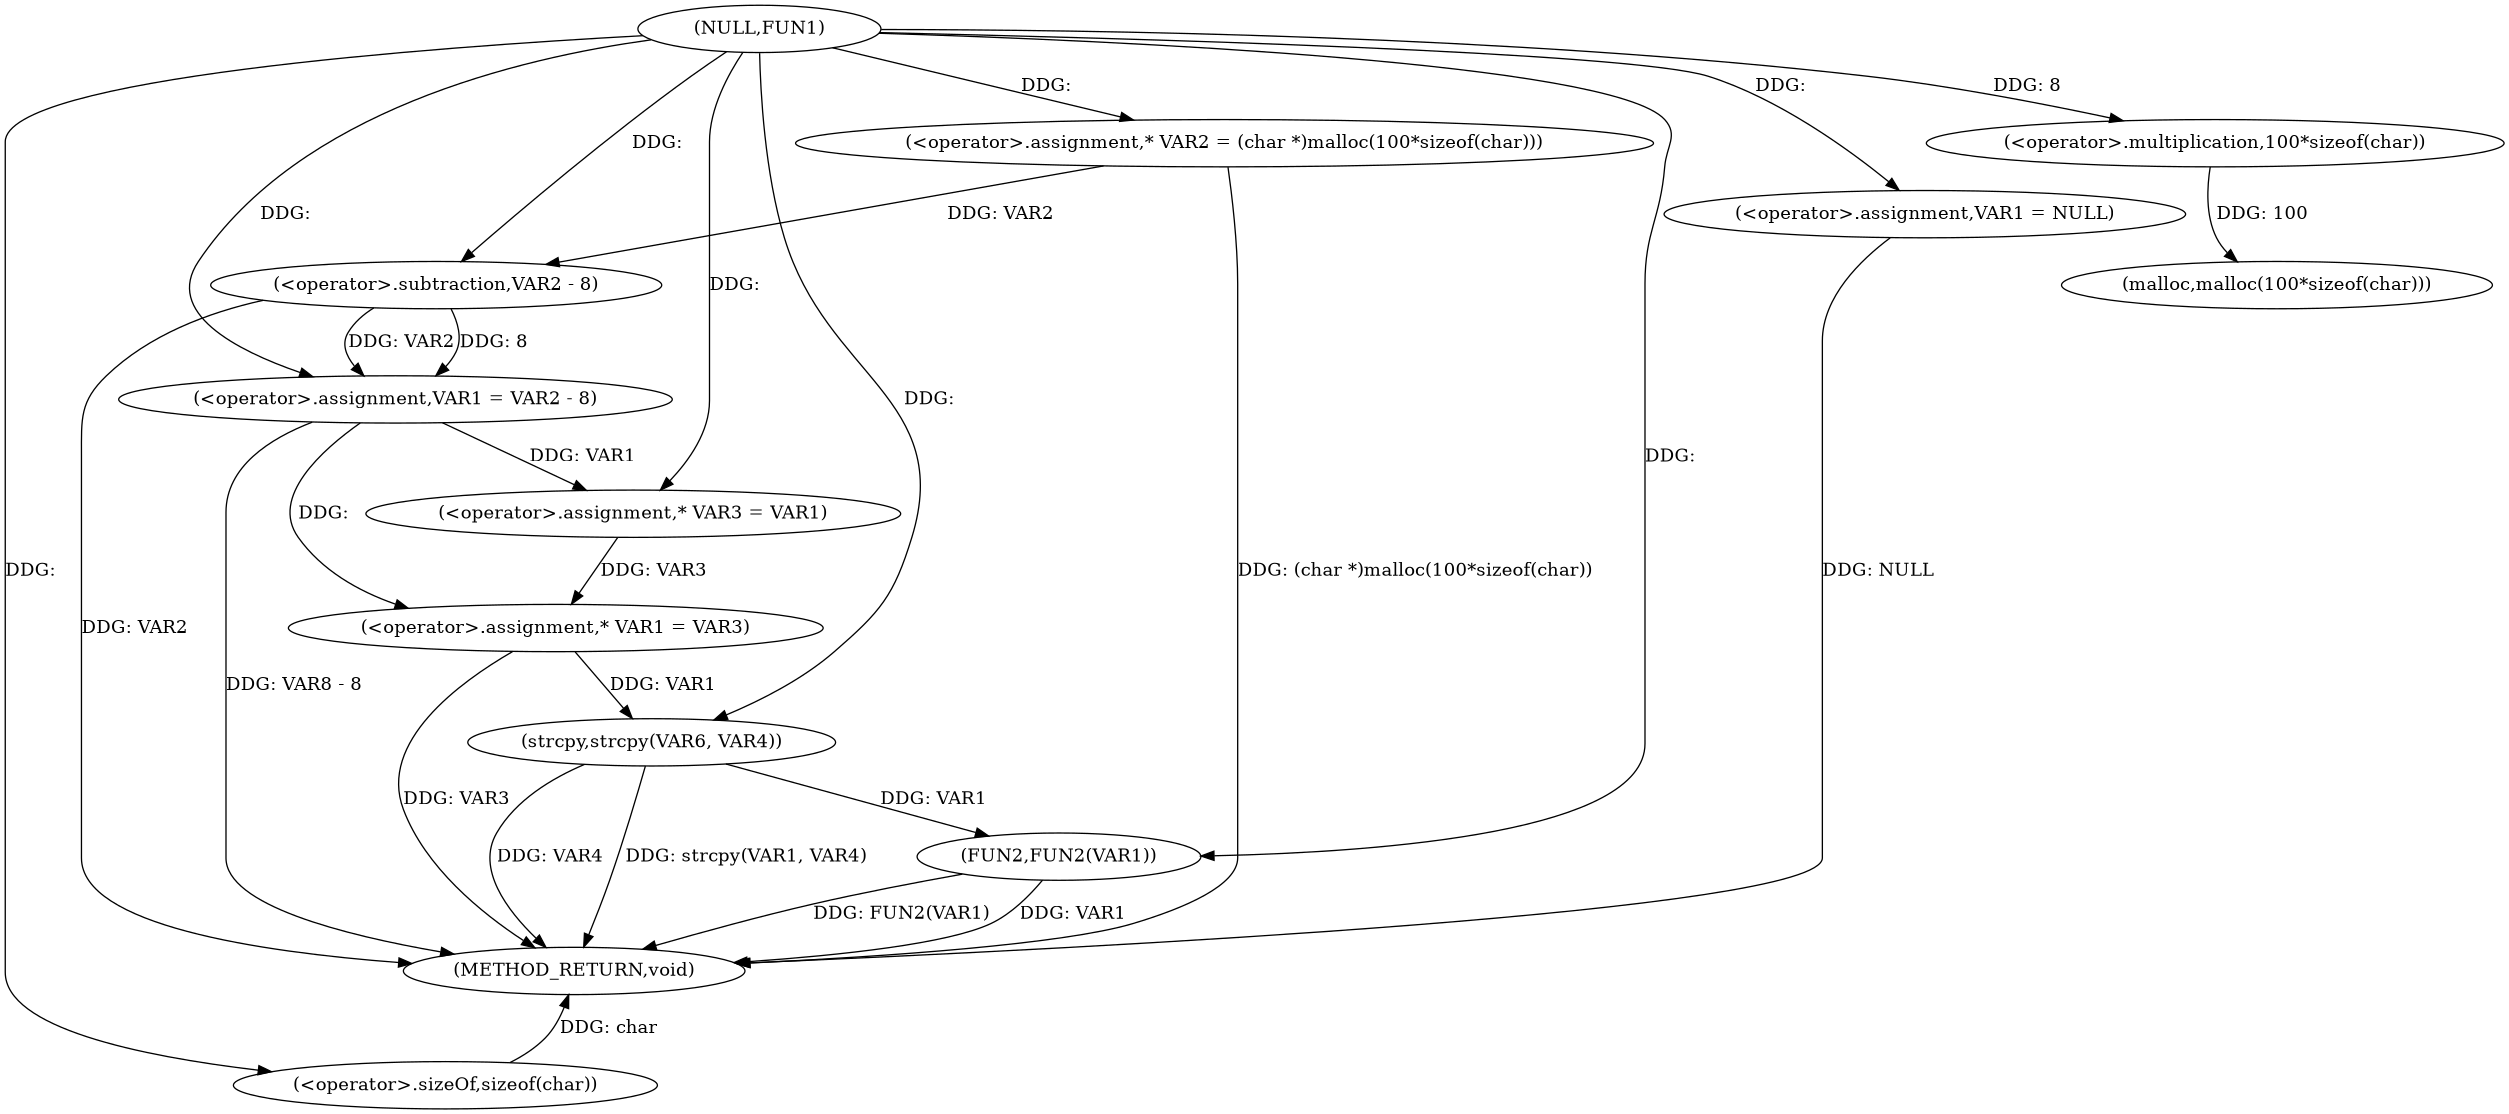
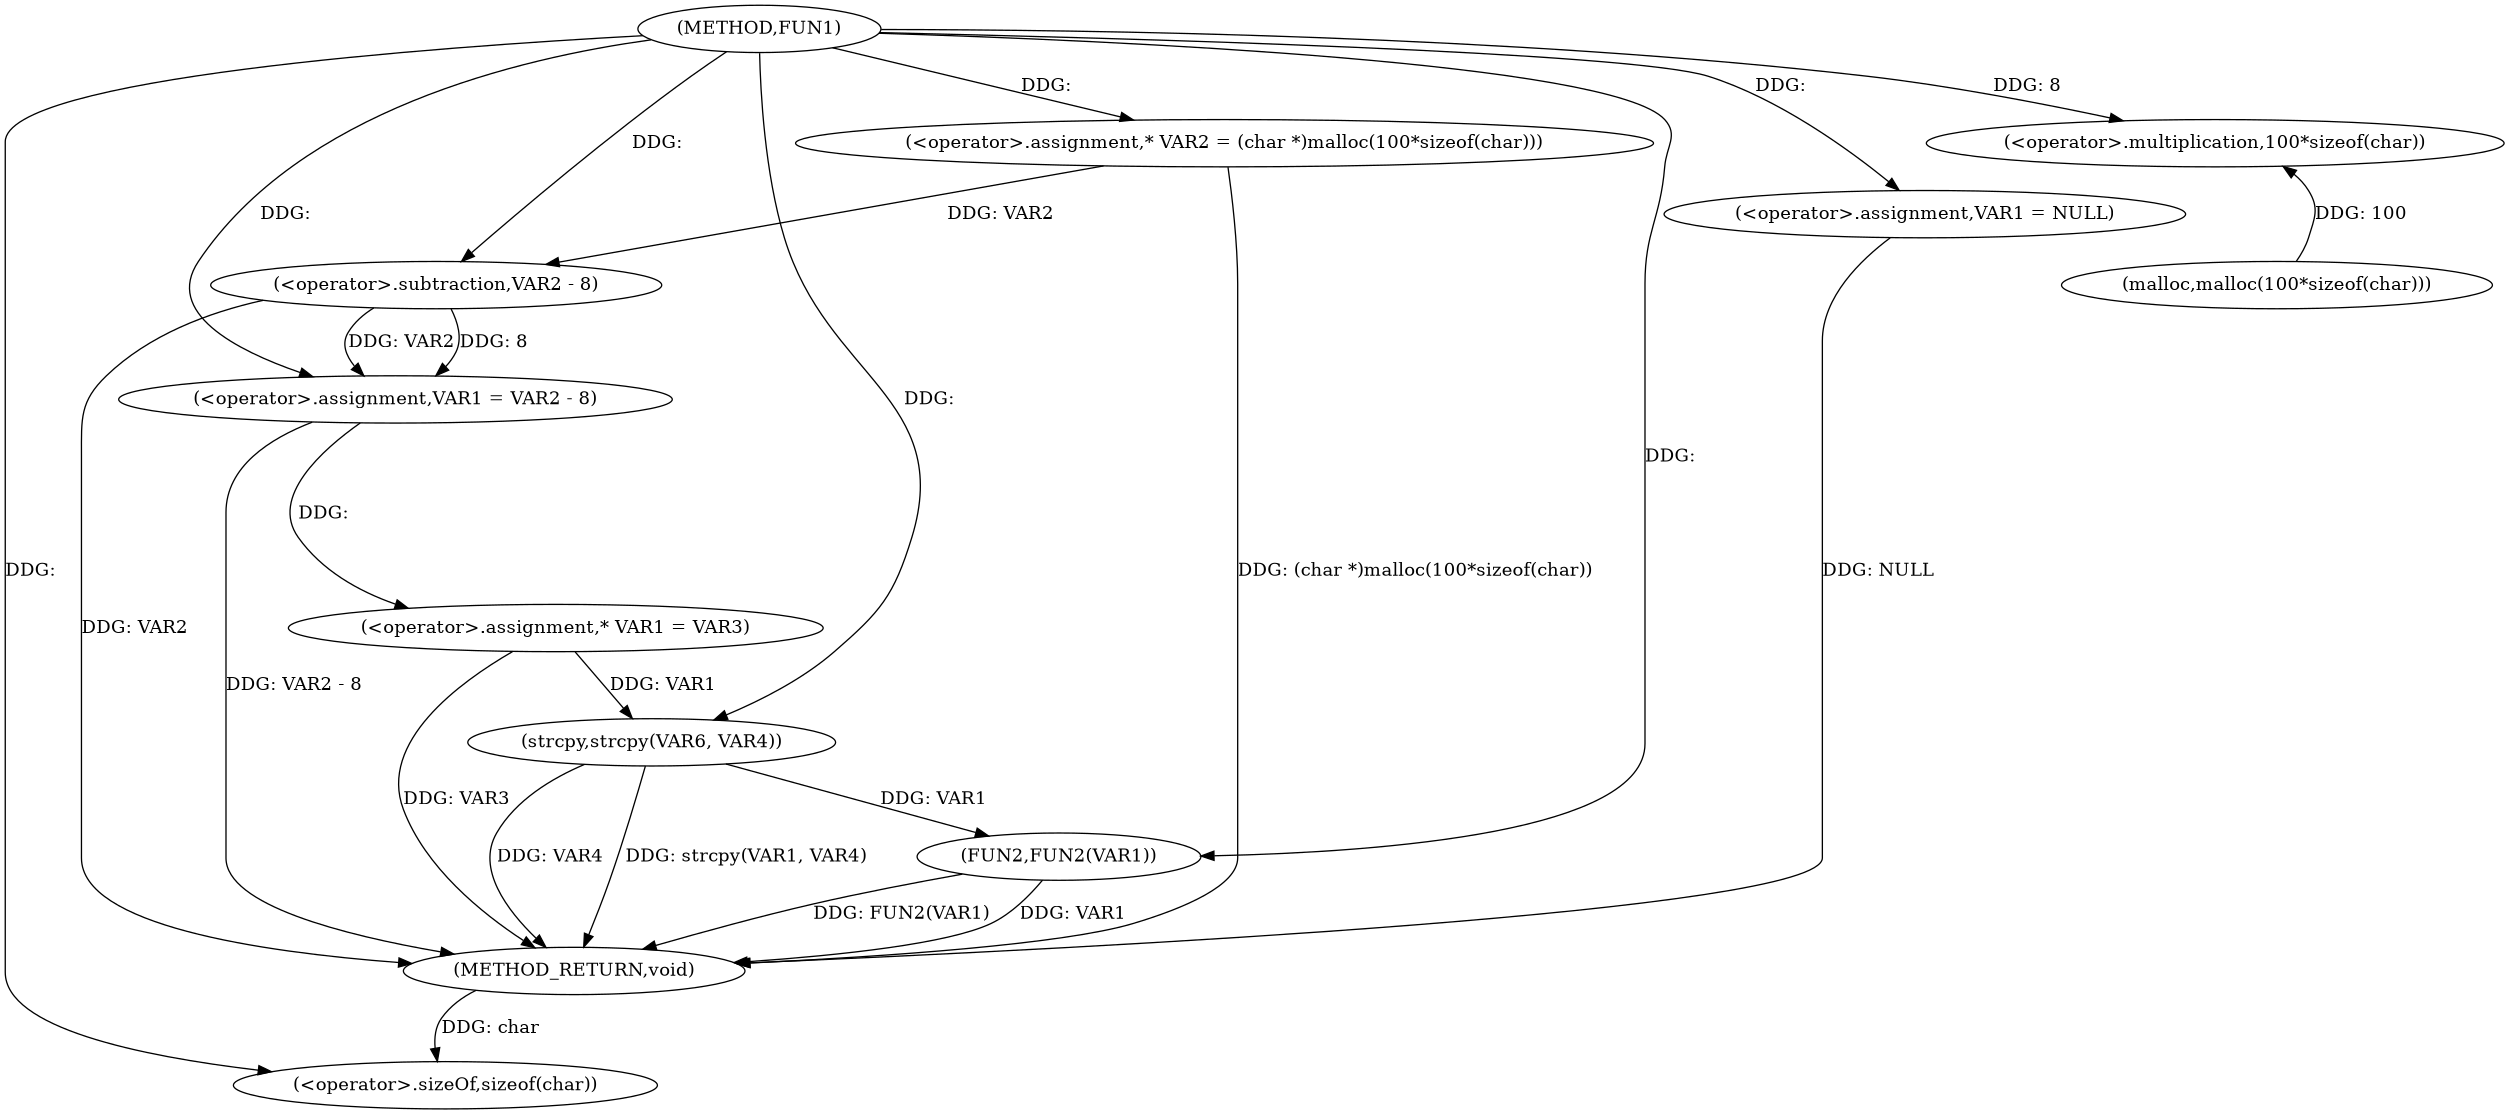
(759, 29) -> (759, 29)
(2209, 212) -> (2315, 216)
(633, 514) -> none
(294, 685) -> (294, 685)
(543, 1040) -> (446, 1013)
